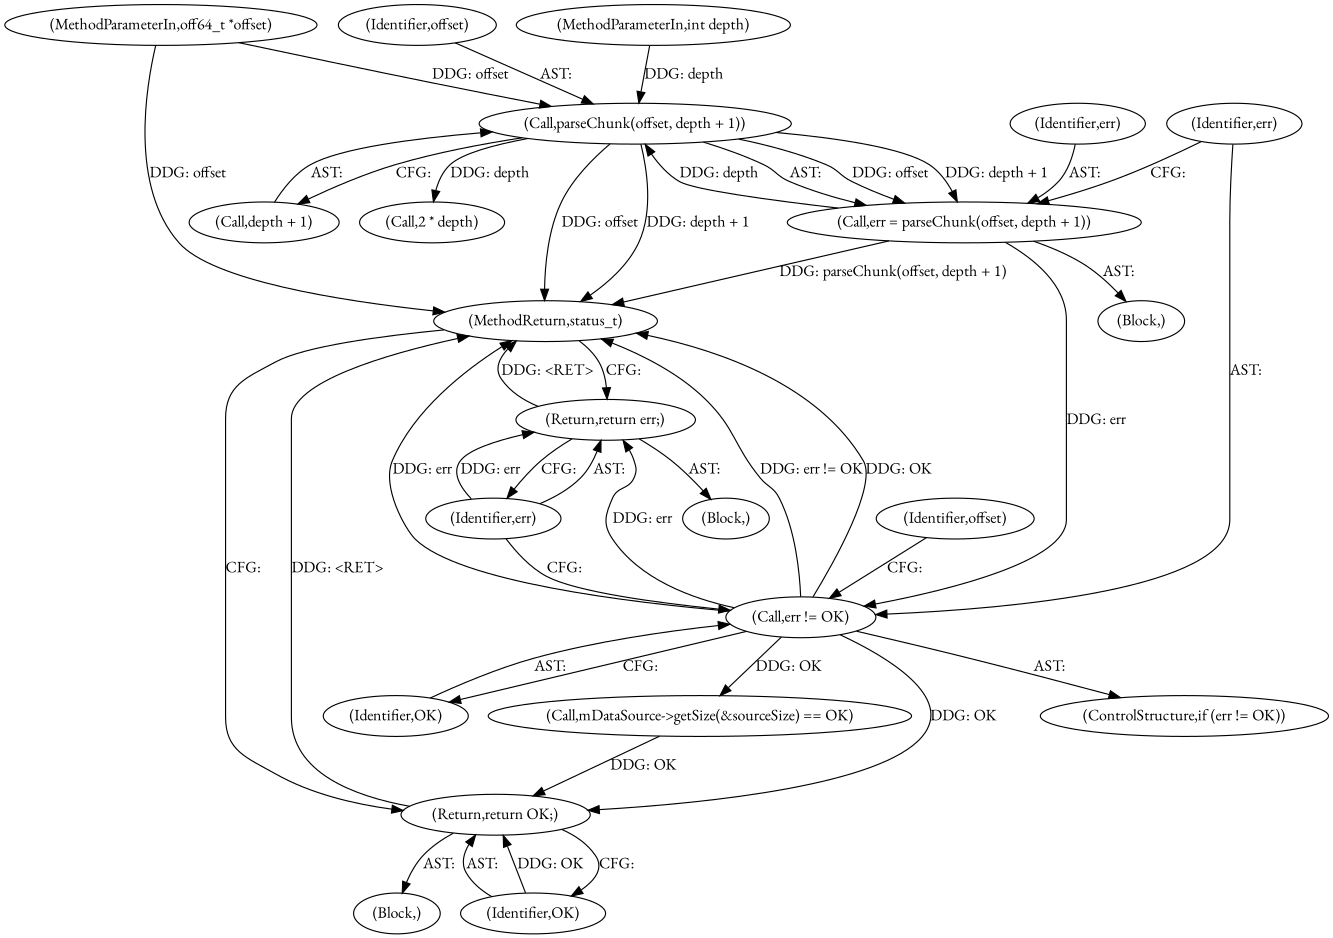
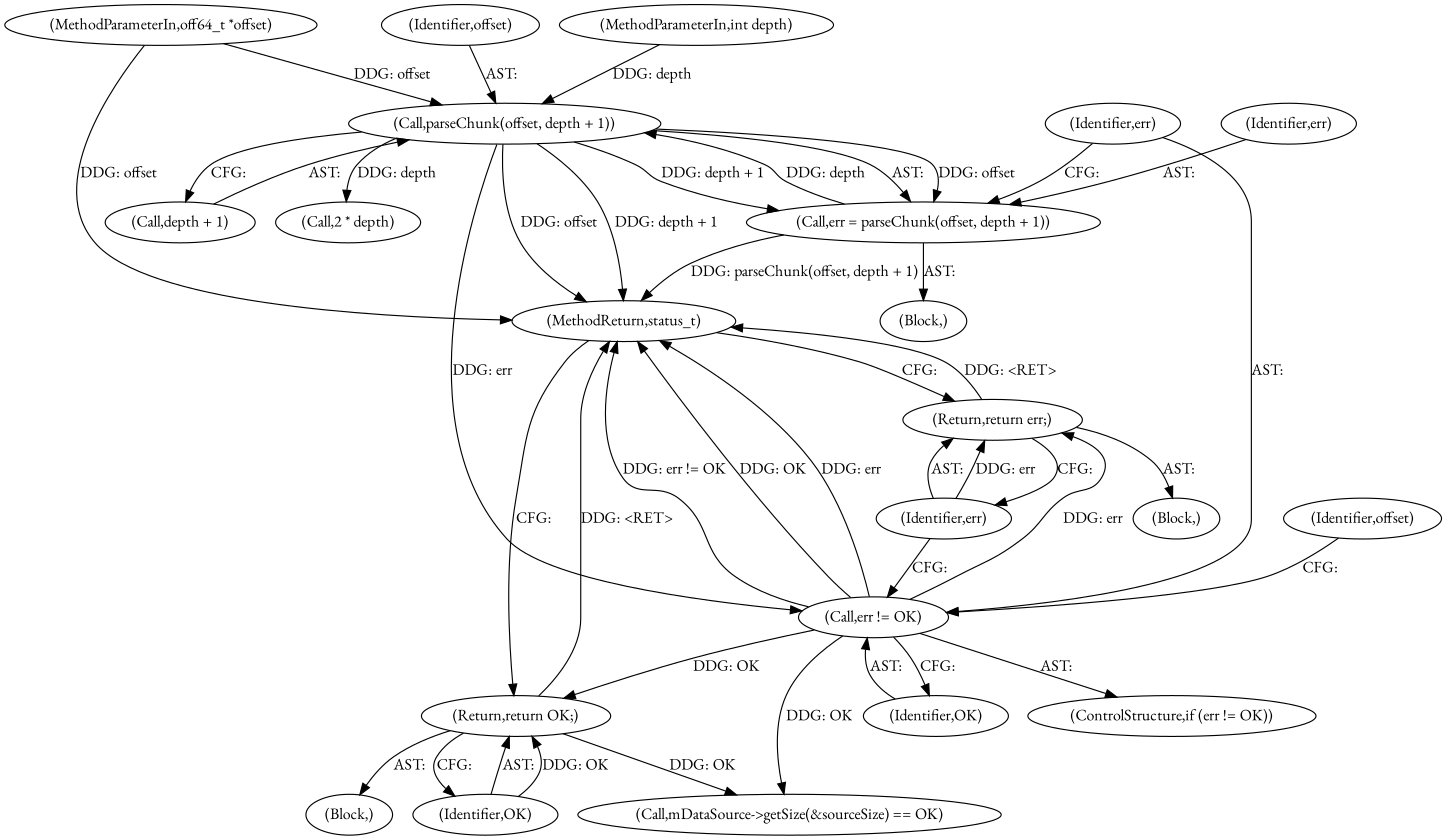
(1066, 477) -> (475, 490)
(602, 764) -> (644, 762)
